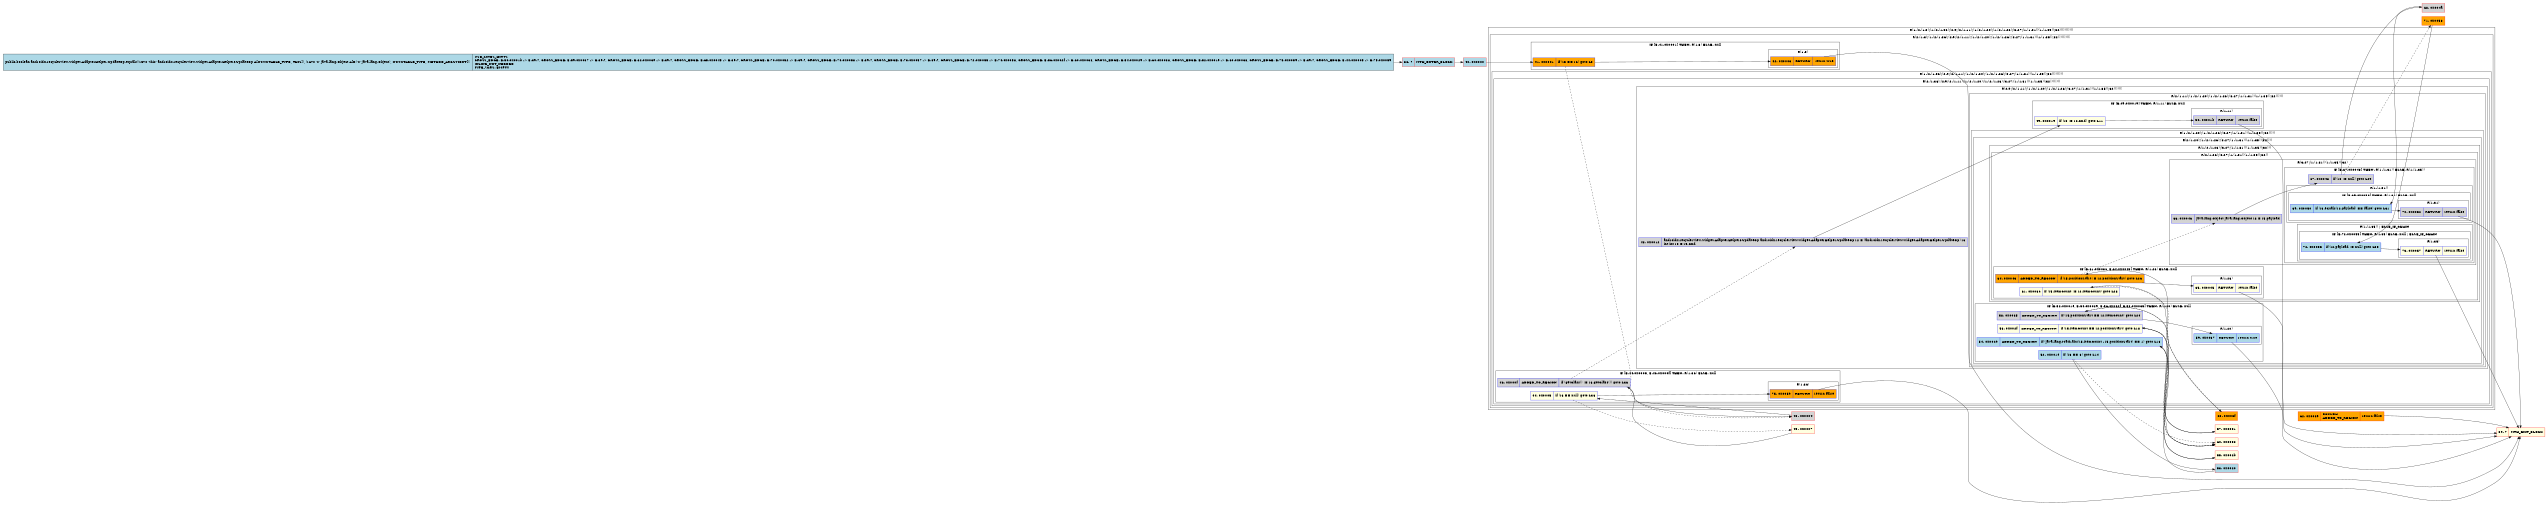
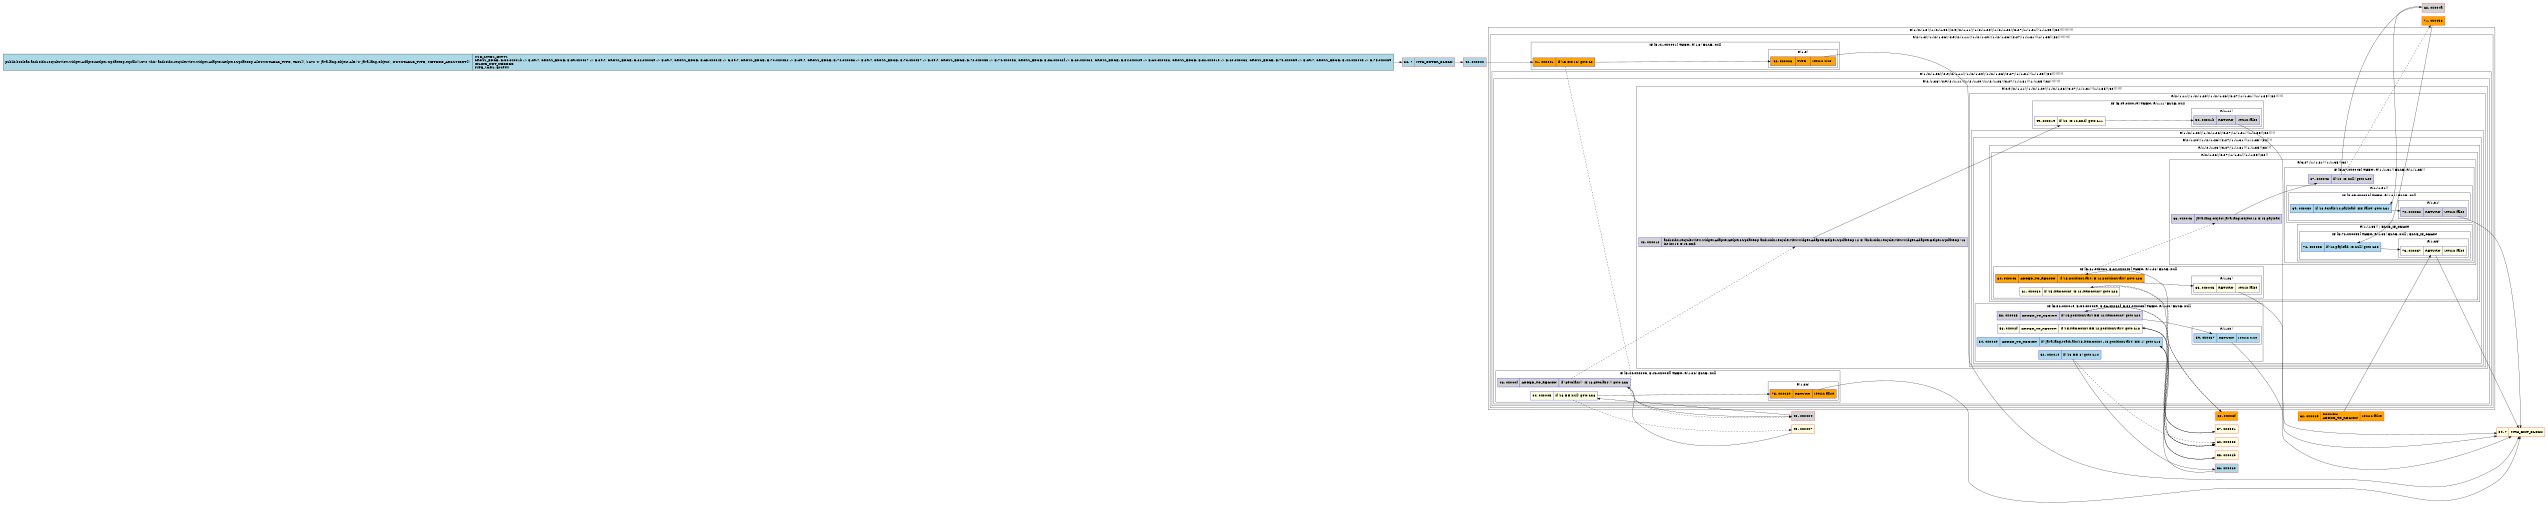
(1803, 61) -> (1802, 61)
(2446, 418) -> (2387, 334)
